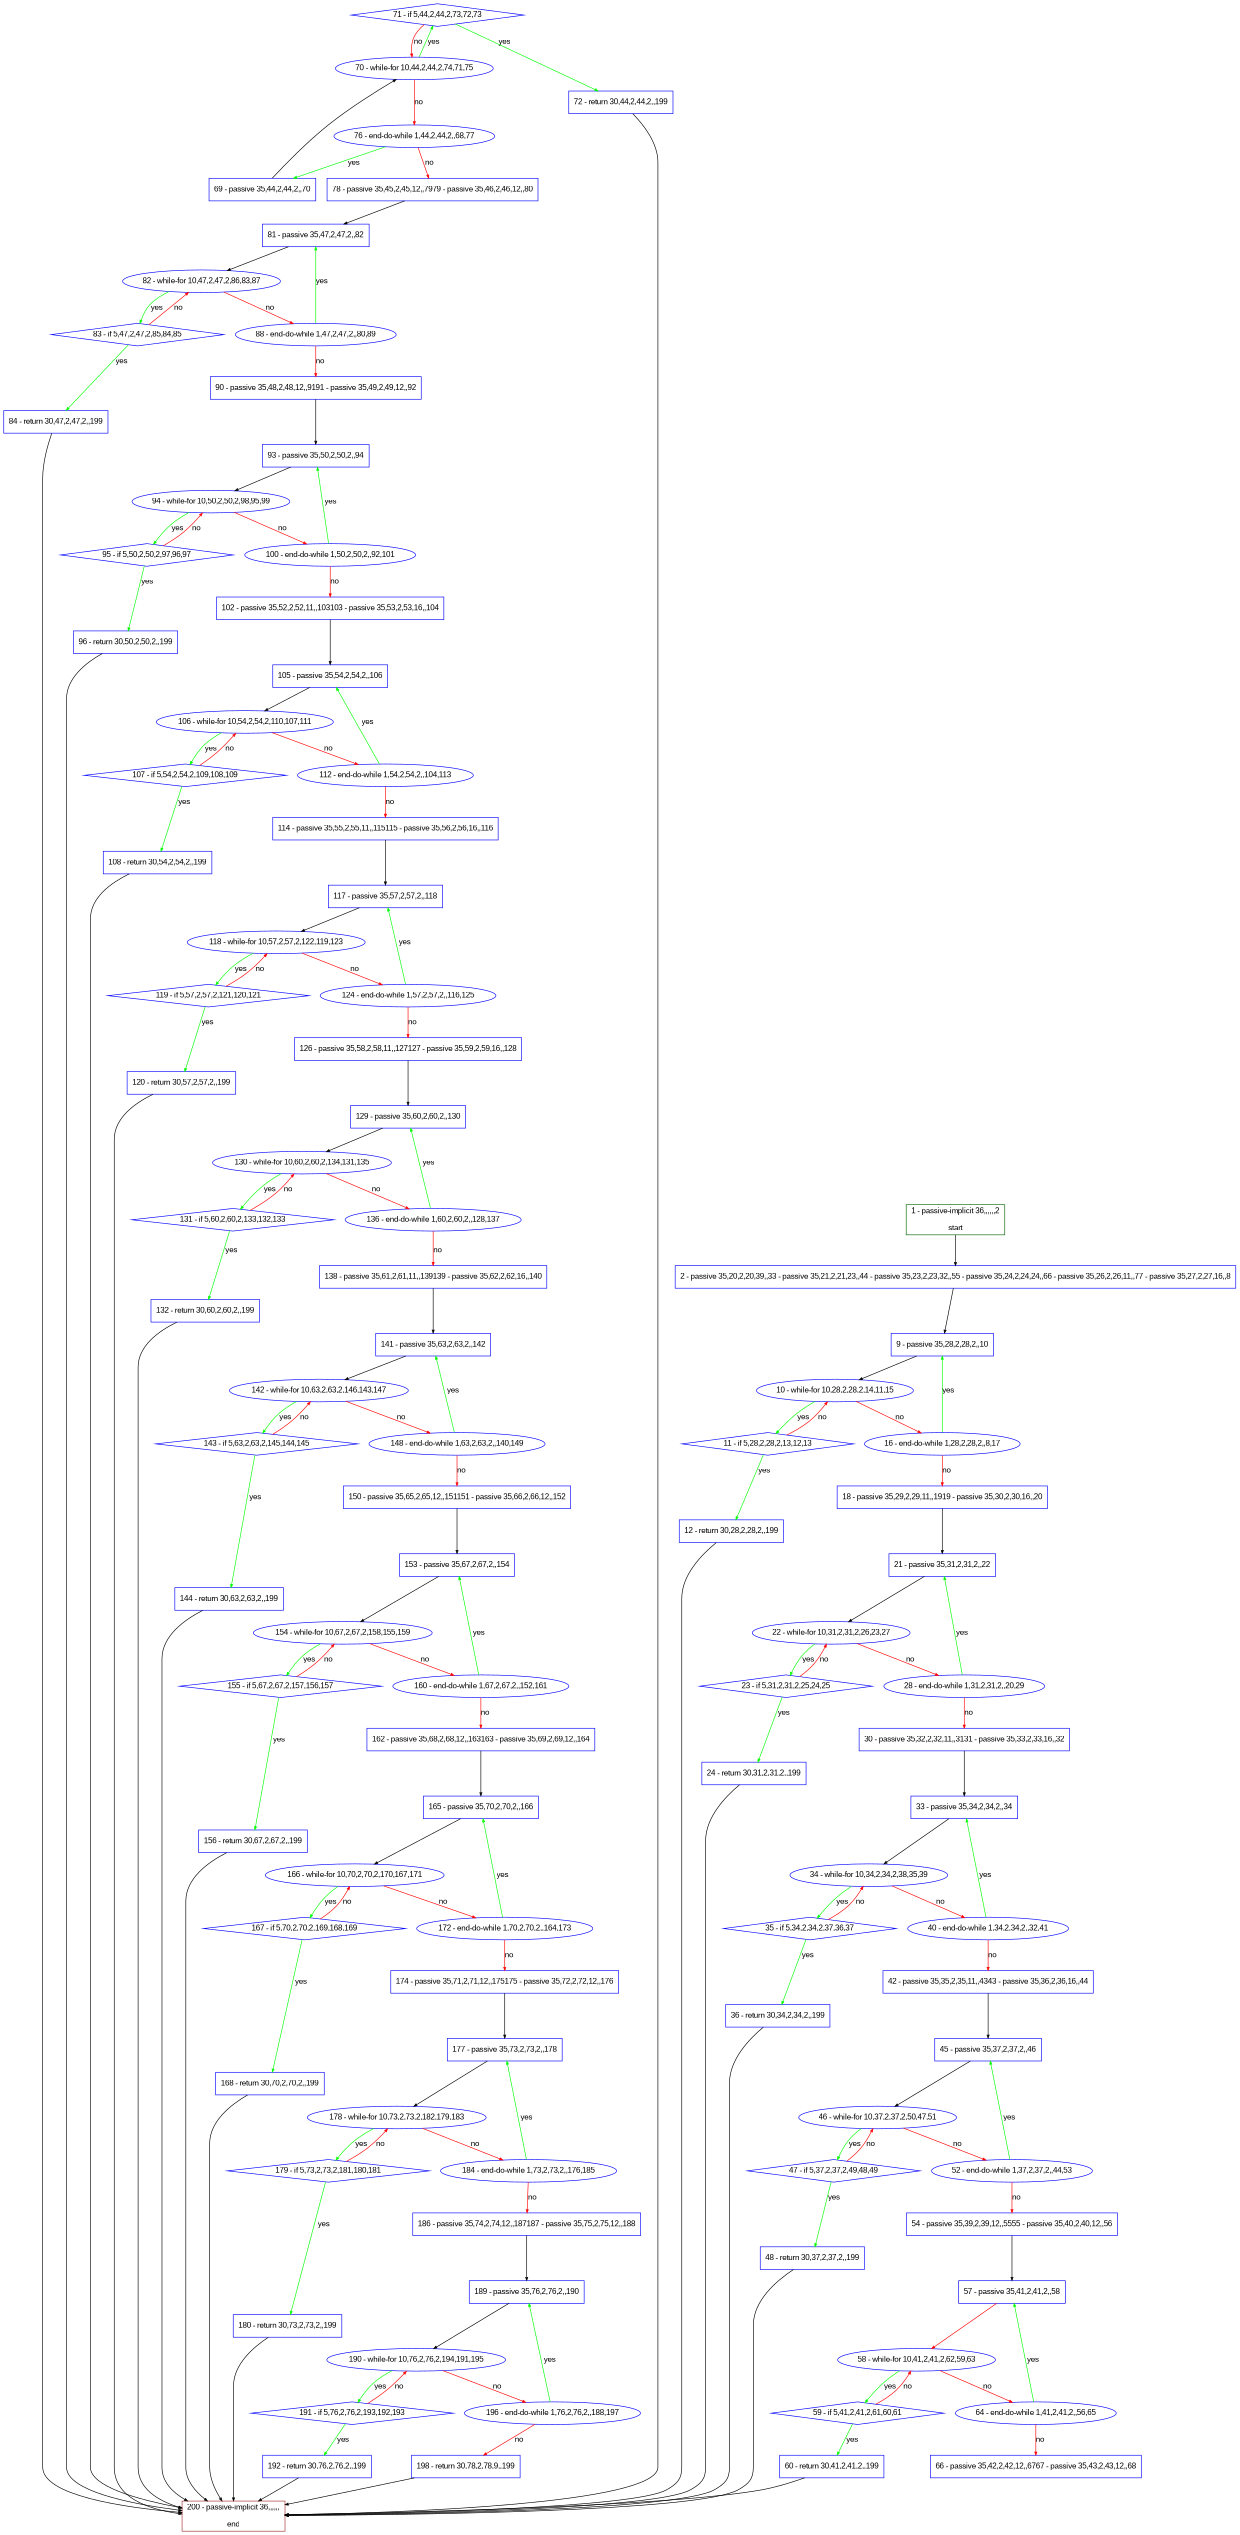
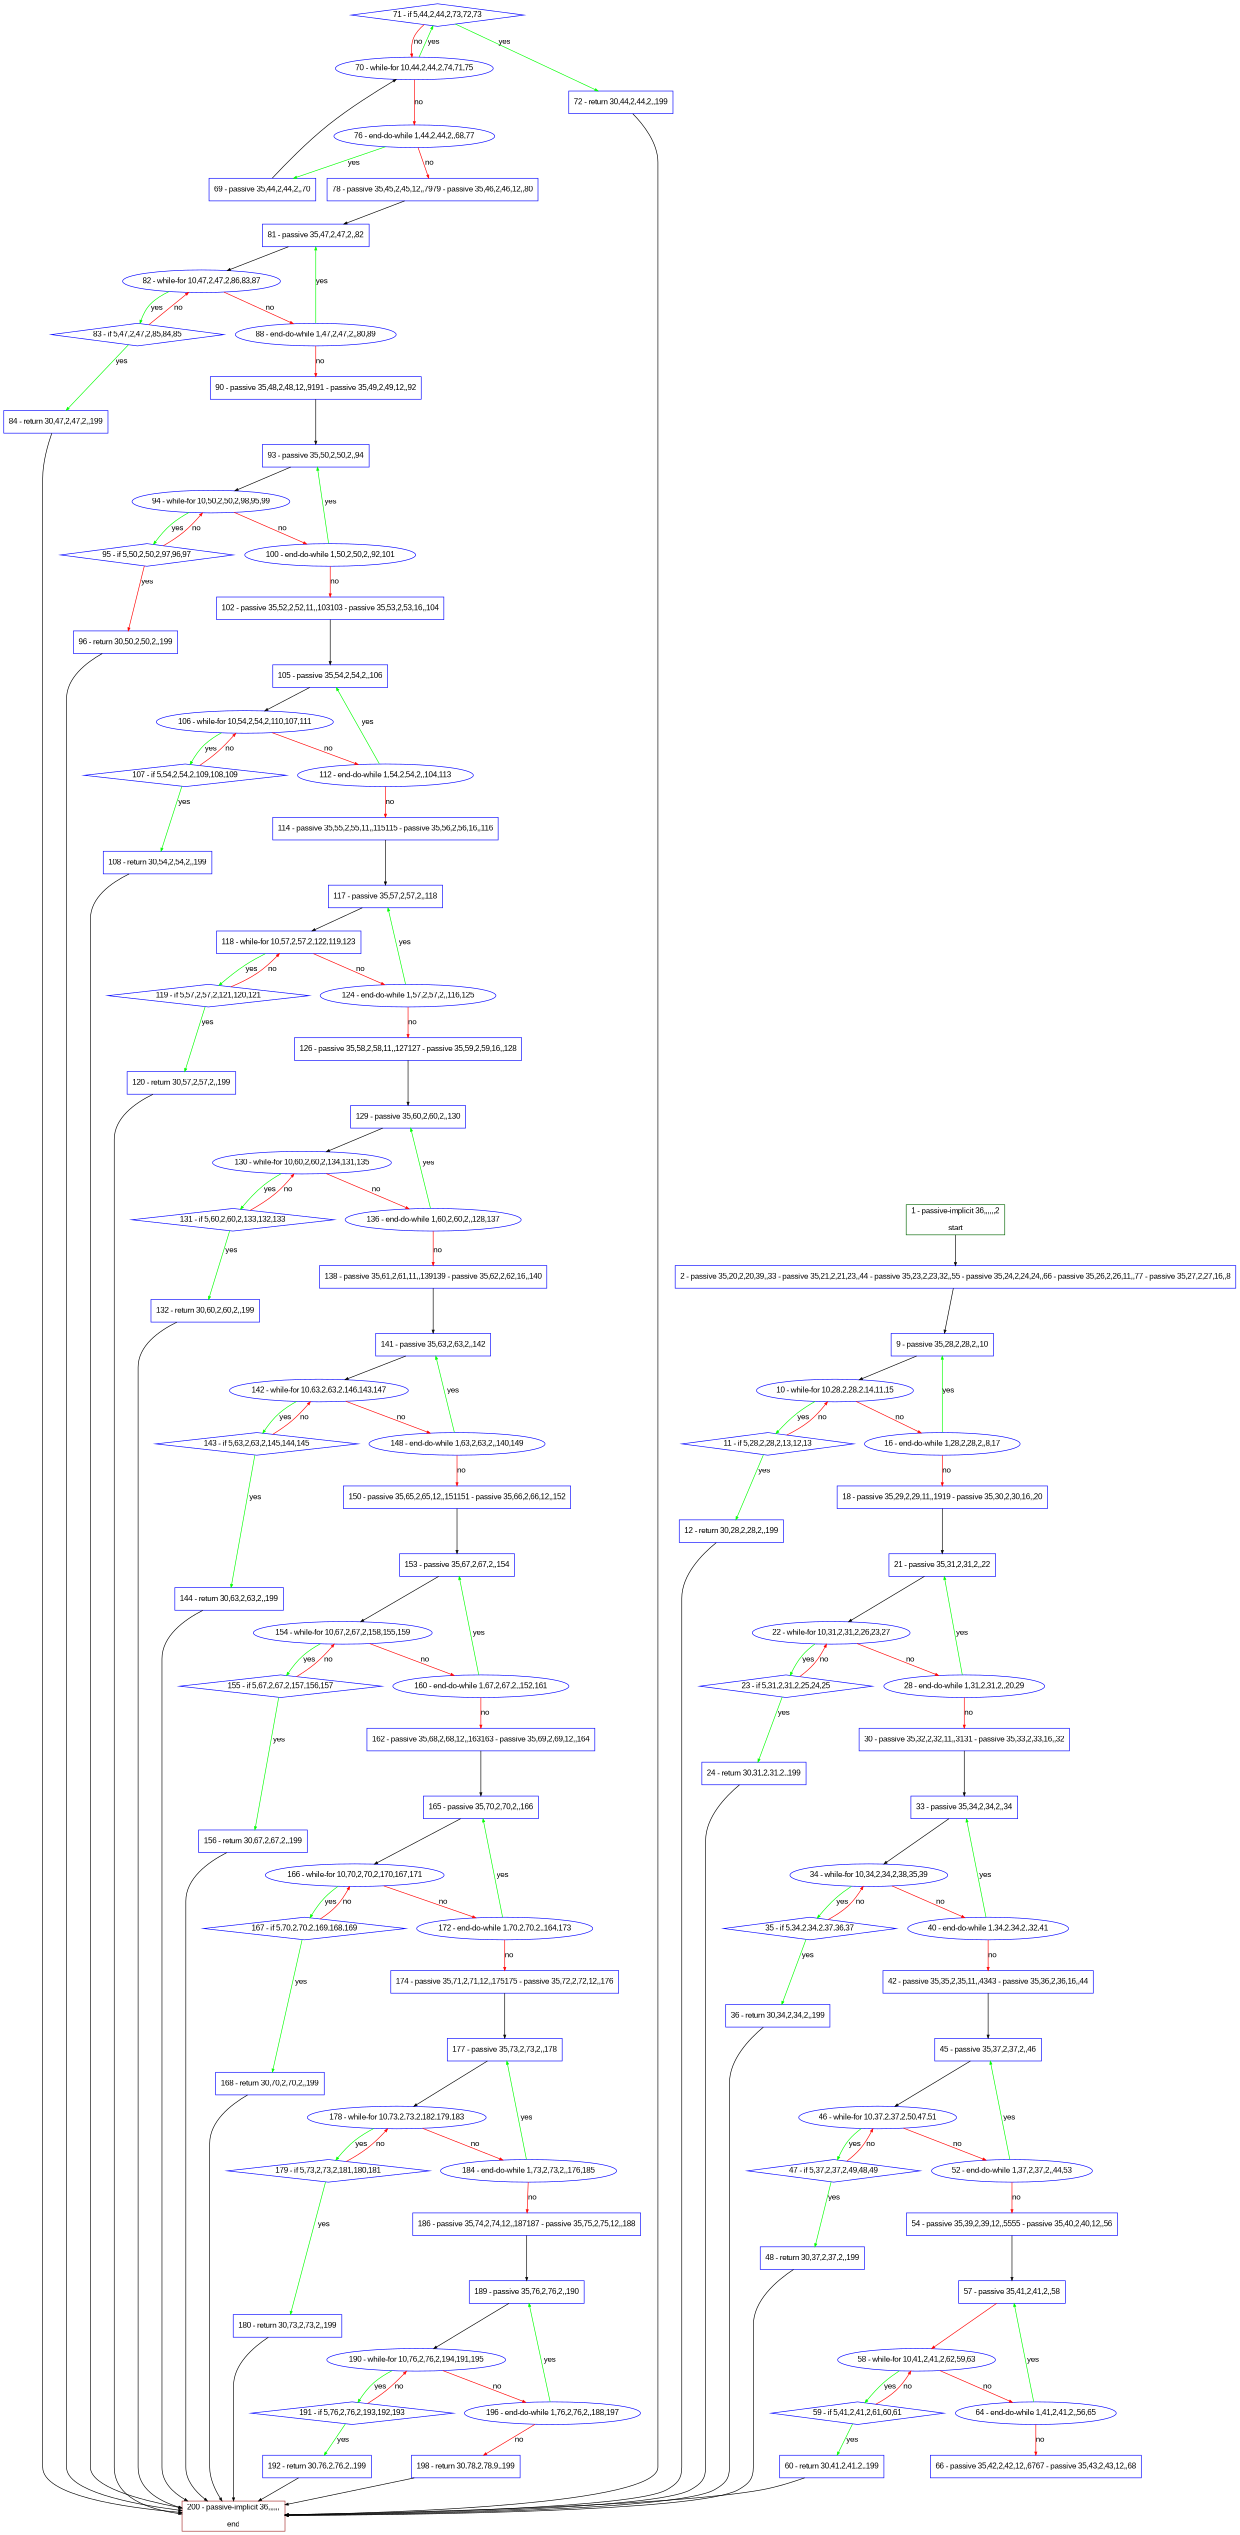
(137, 597) -> (137, 597)
(276, 942) -> (289, 942)
